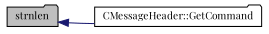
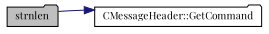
(82, 23) -> (71, 11)
